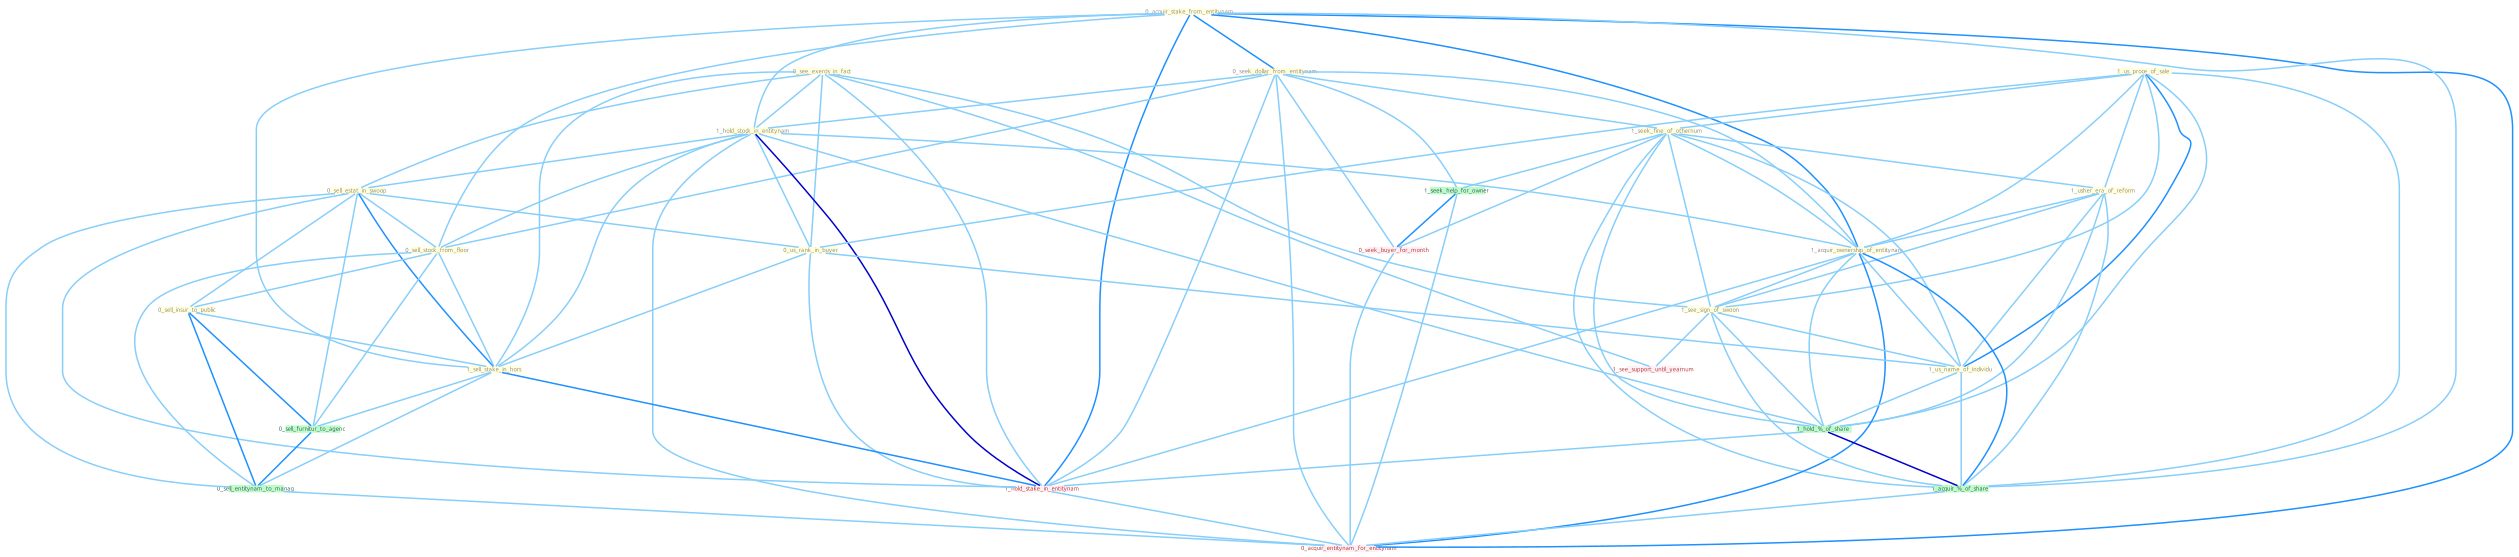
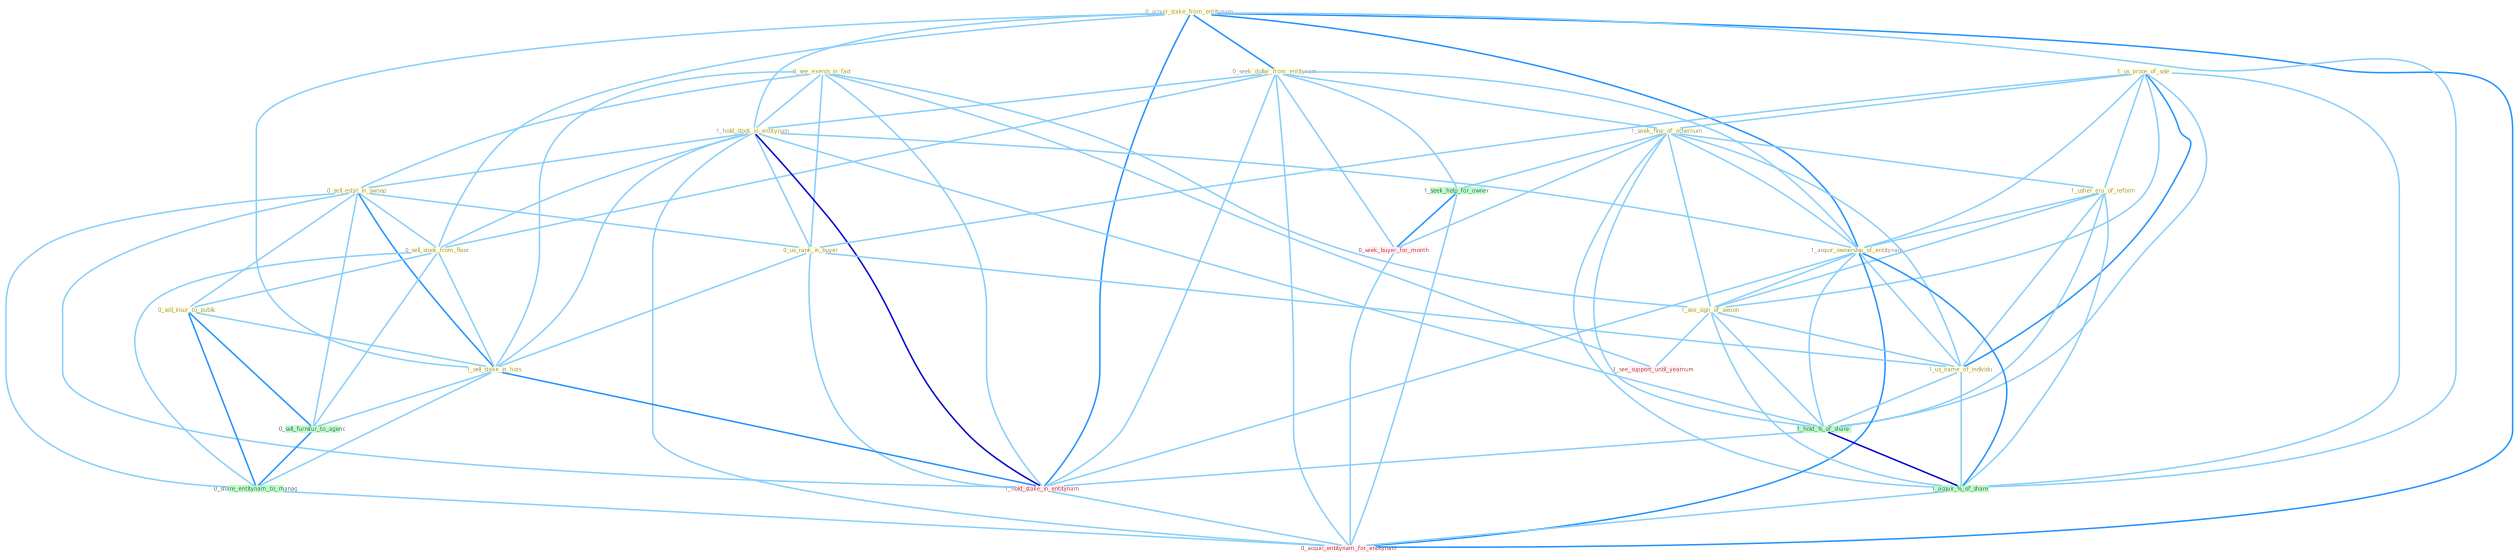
(256, 489) -> (256, 489)
